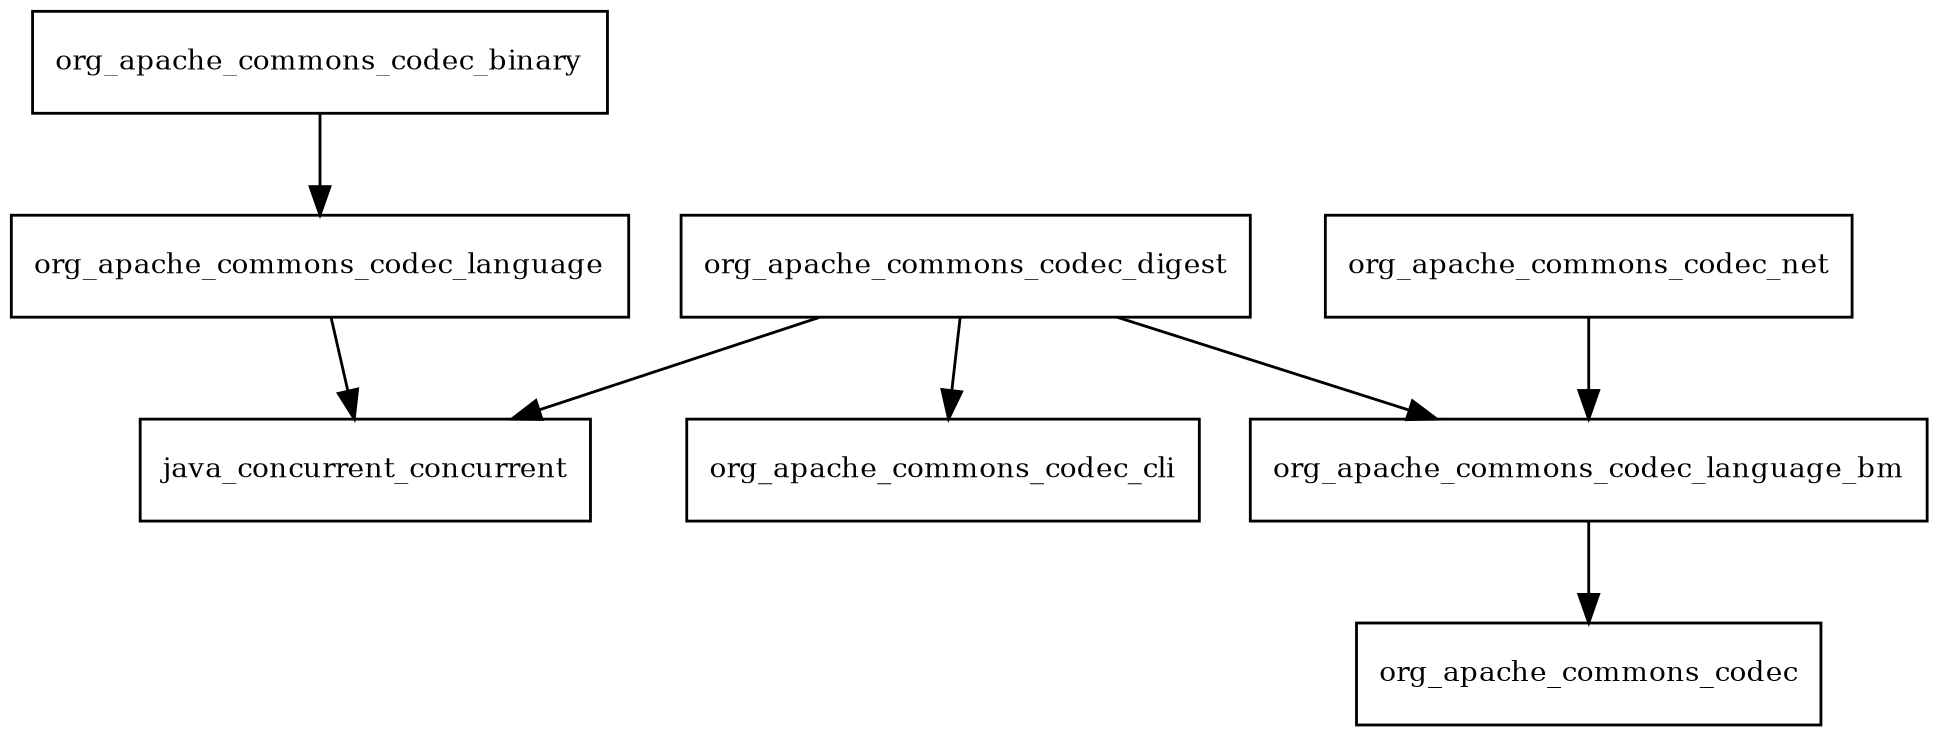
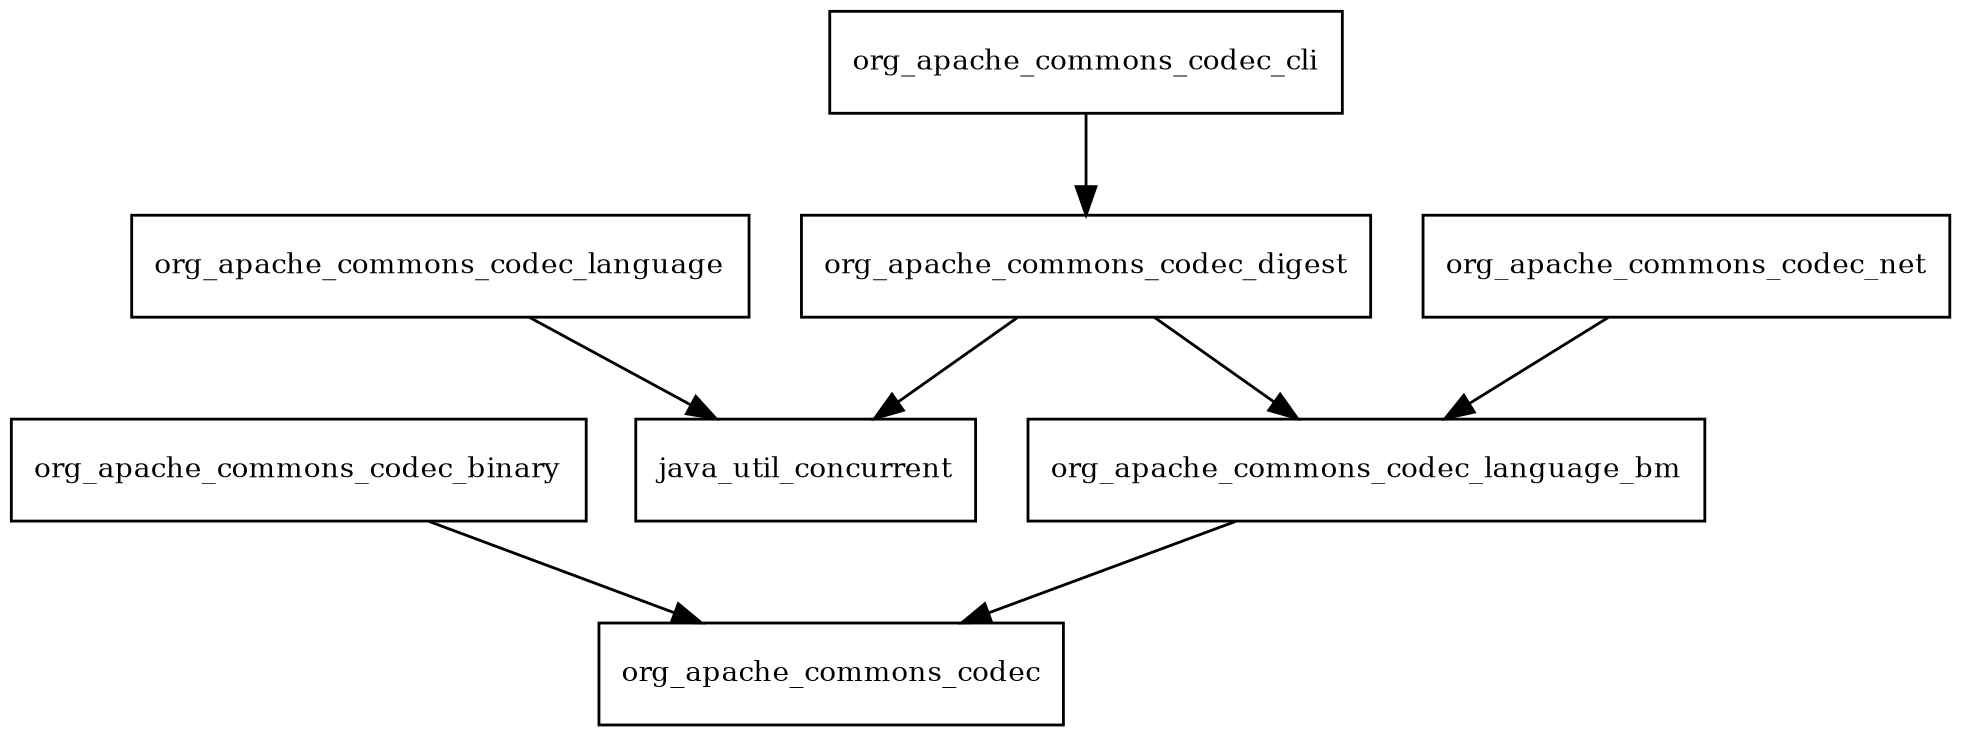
(320, 150) -> (552, 567)
(956, 354) -> (1086, 150)
(365, 470) -> (806, 470)
